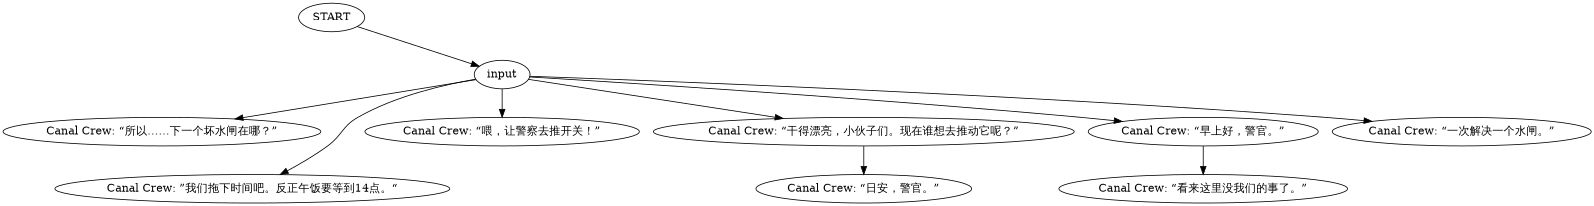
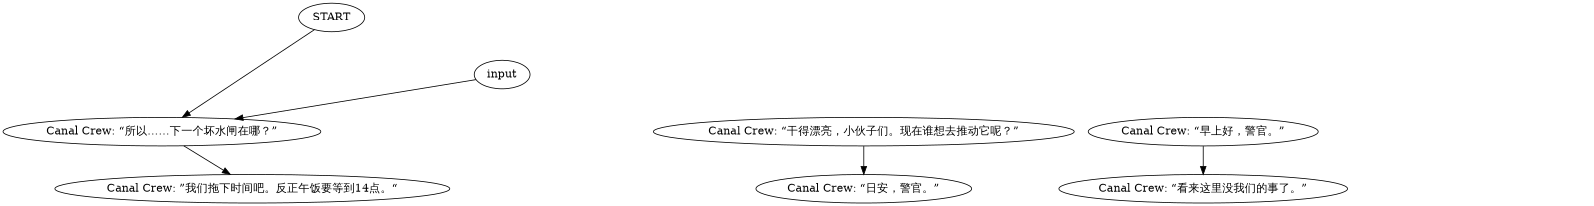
(414, 45) -> (252, 71)
(822, 96) -> none
(652, 98) -> none
(373, 109) -> (204, 158)
(502, 132) -> none
(1462, 132) -> none
